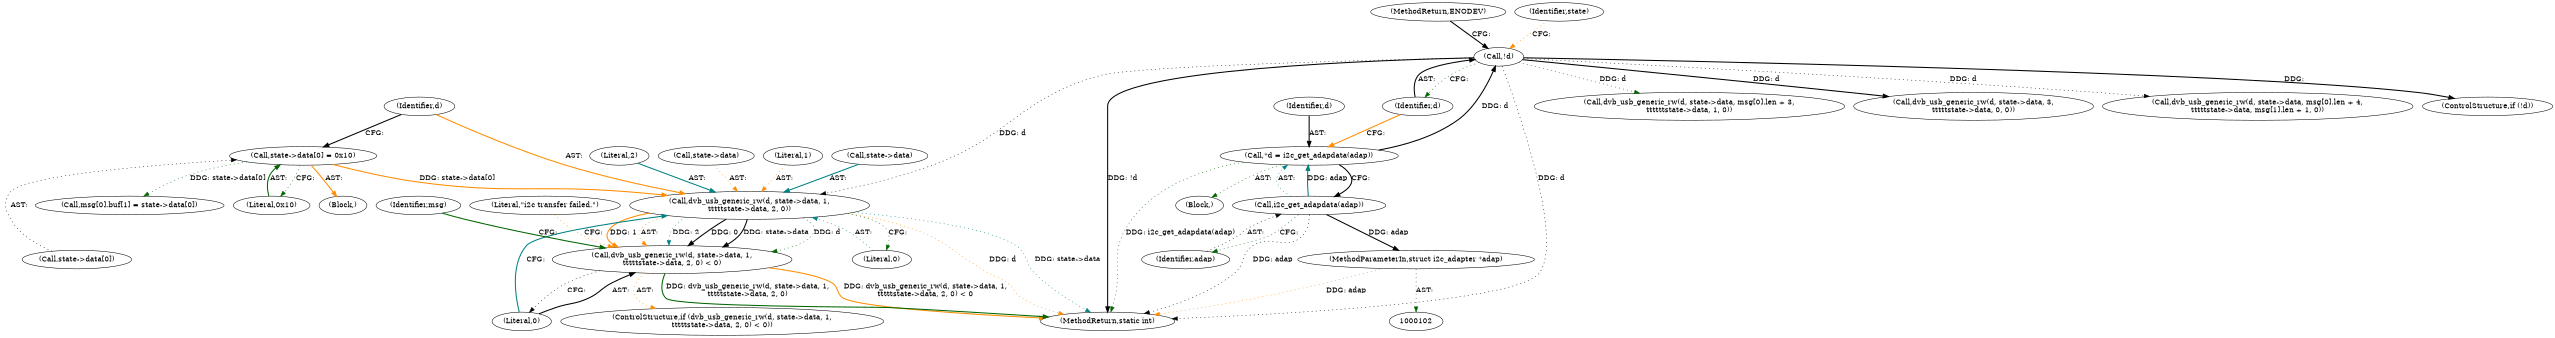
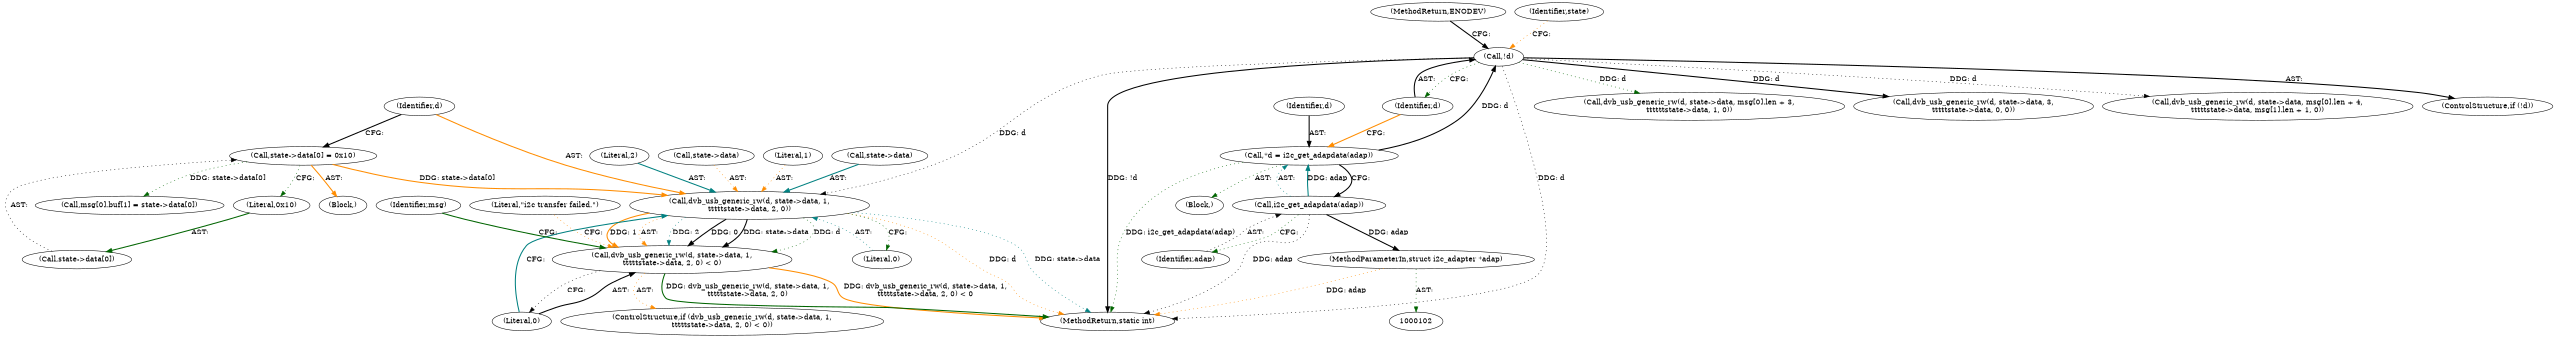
(2295, 79) -> (2295, 79)
(268, 181) -> (181, 233)
